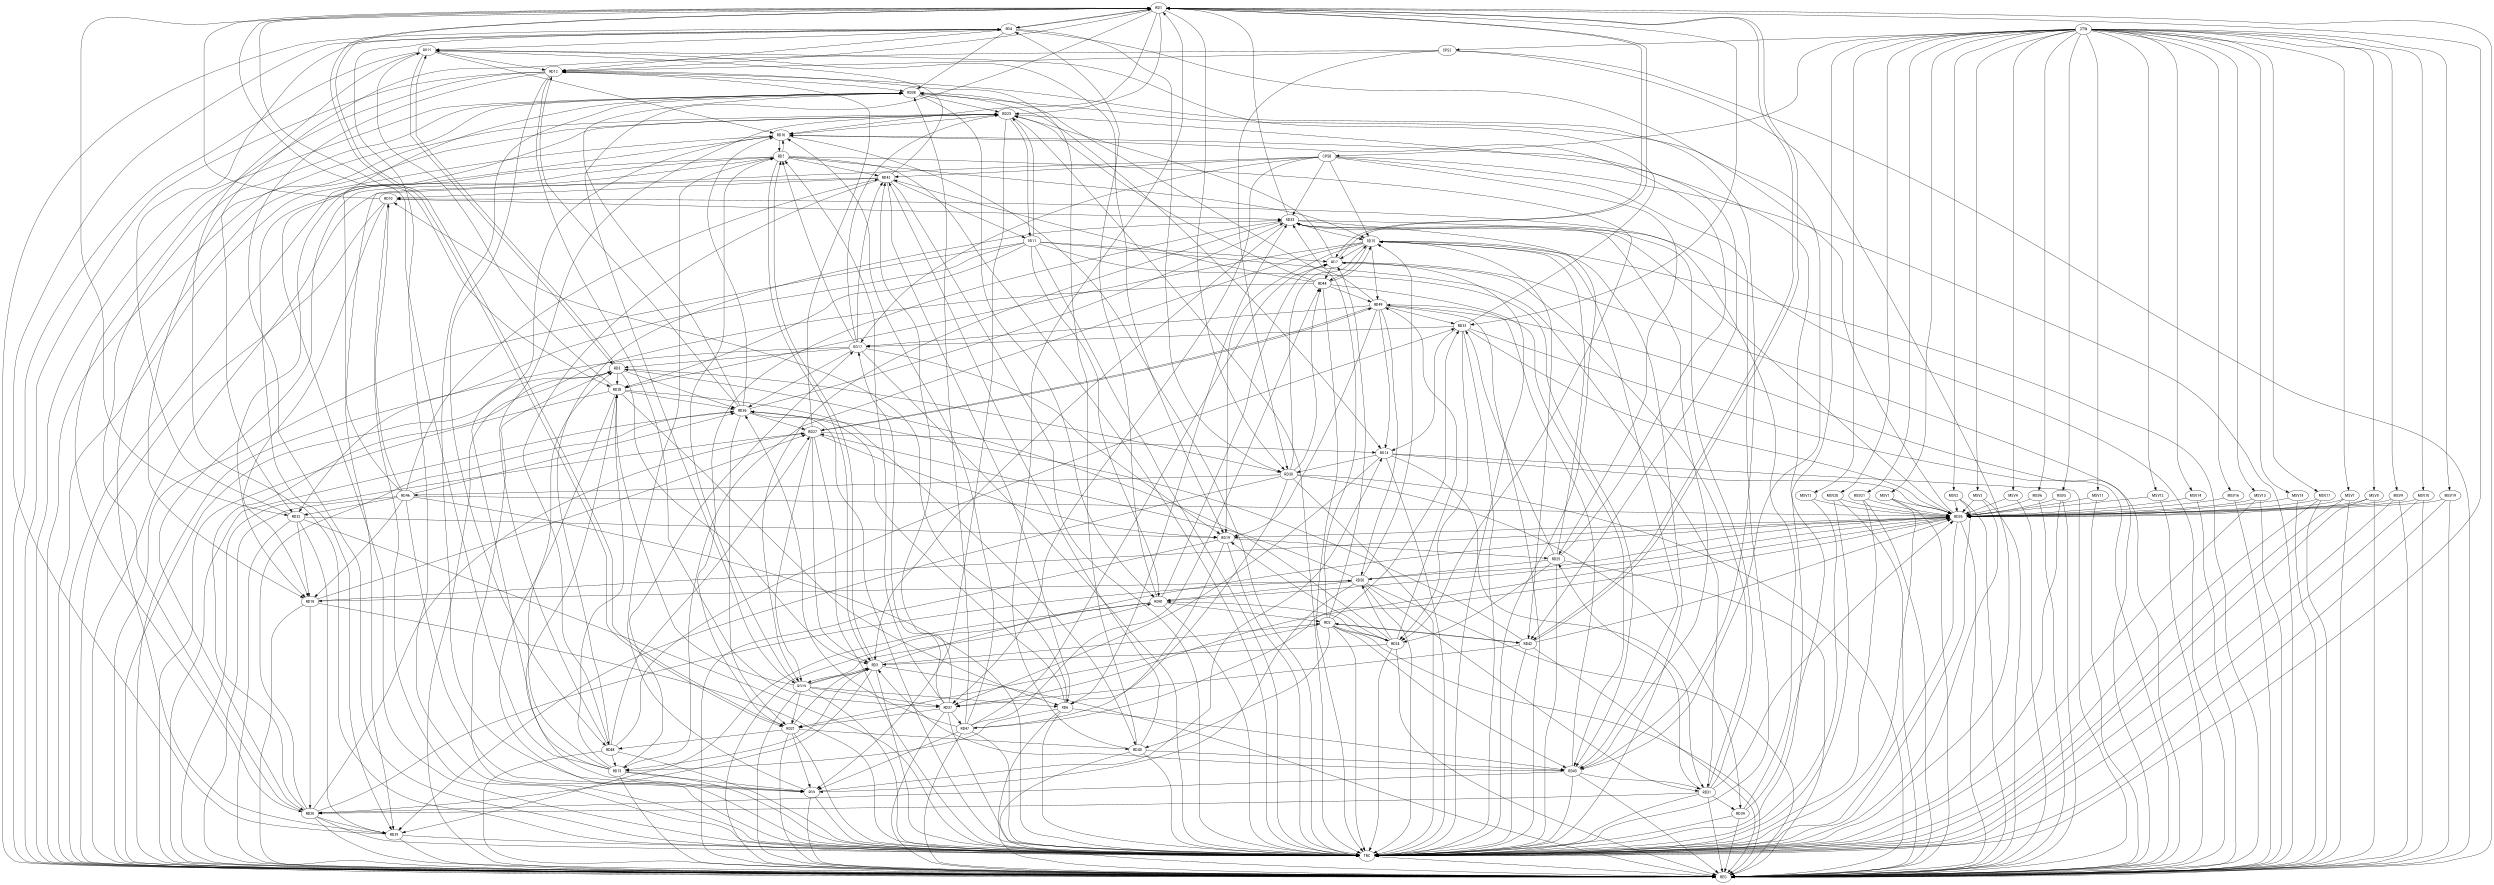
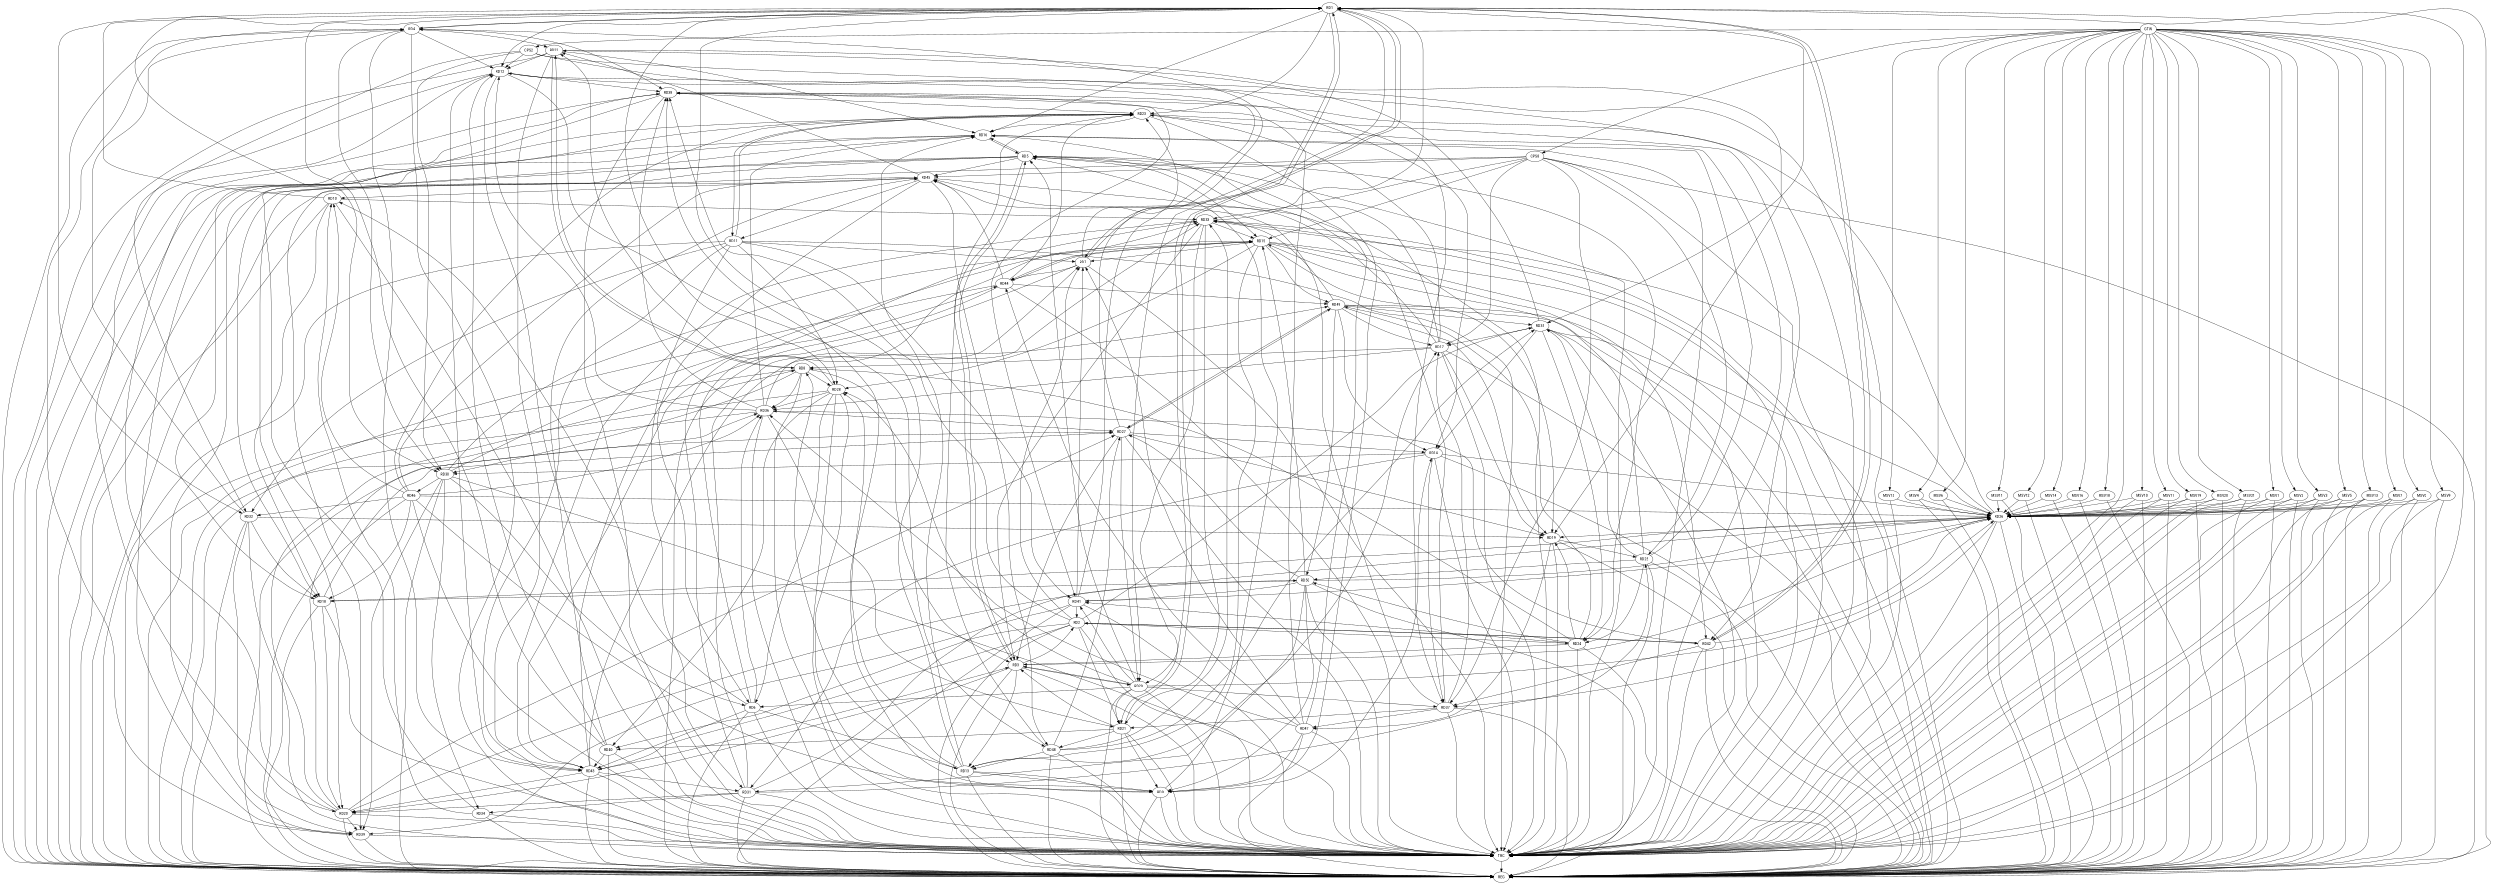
(1451, 601) -> (1586, 665)
